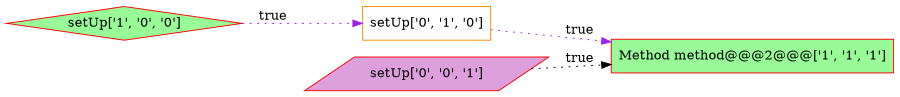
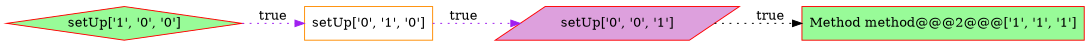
(546, 35) -> (472, 23)
